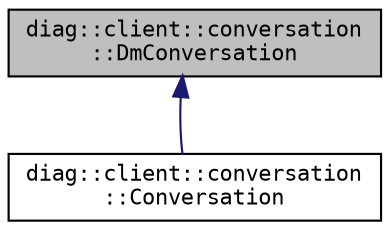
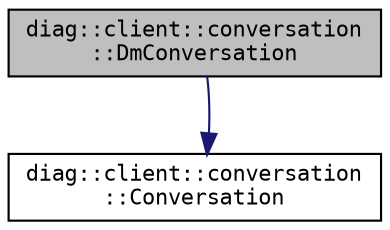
(180, 126) -> (209, 104)
